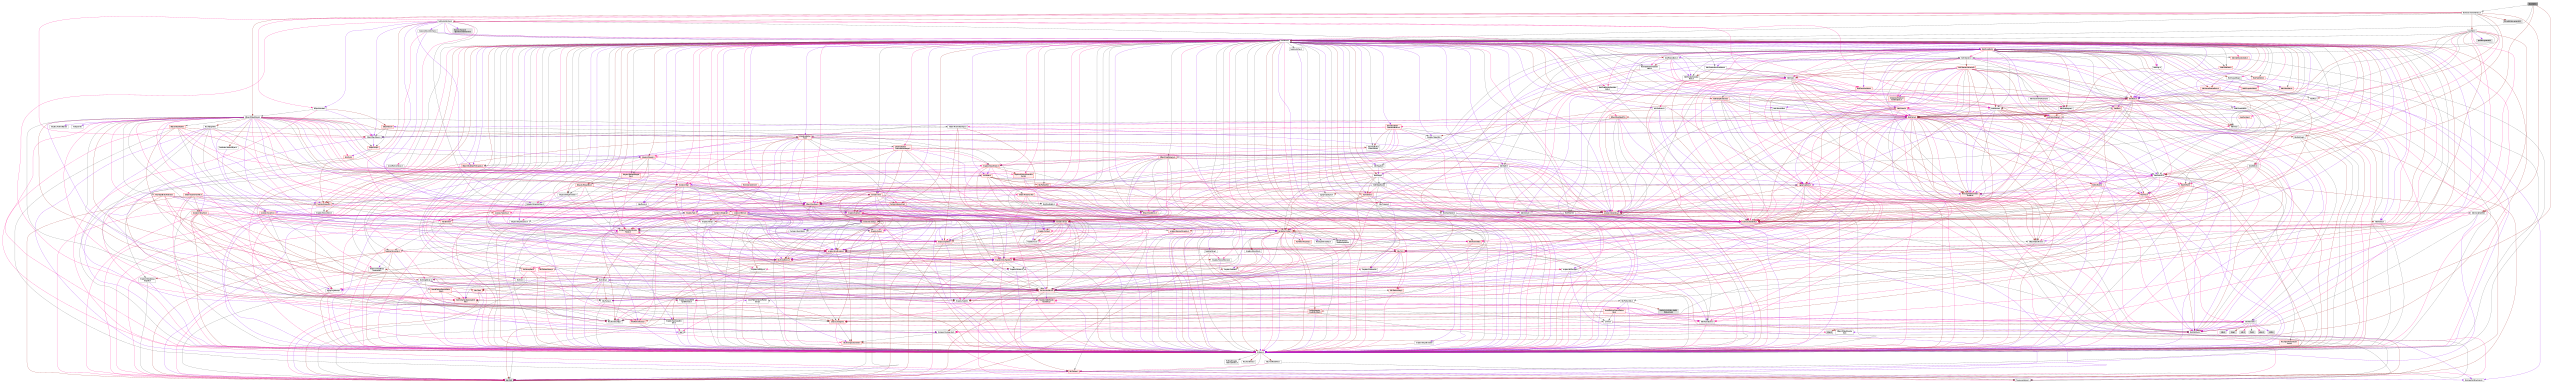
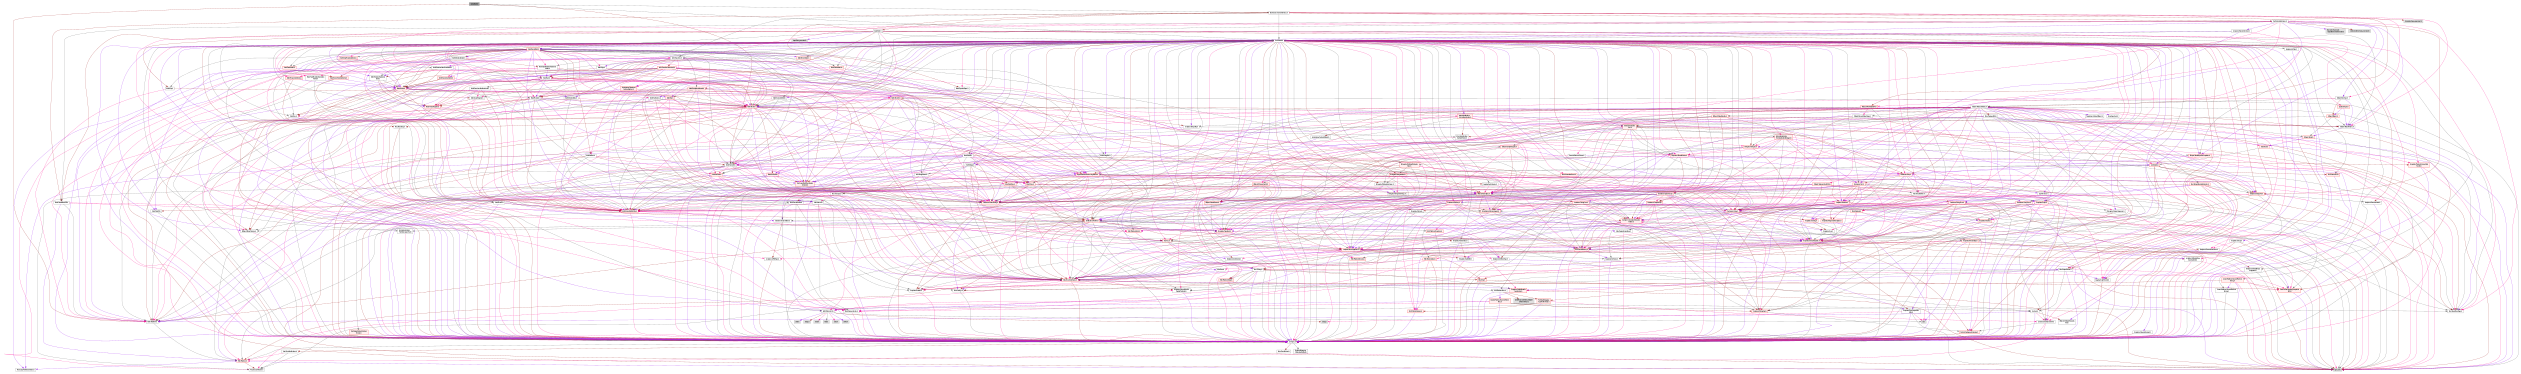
none -> (2360, 31)
(2416, 51) -> (2215, 64)
(1826, 82) -> (475, 83)
(1805, 185) -> (1088, 175)
(870, 222) -> (1491, 211)
